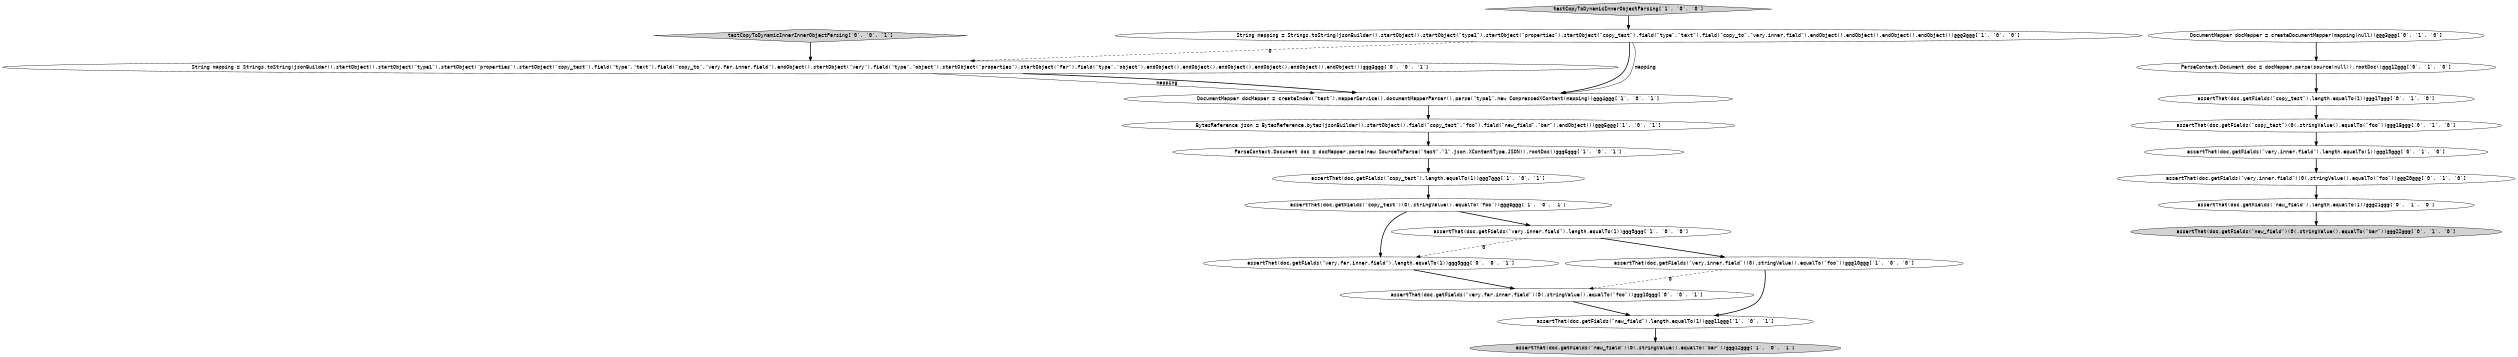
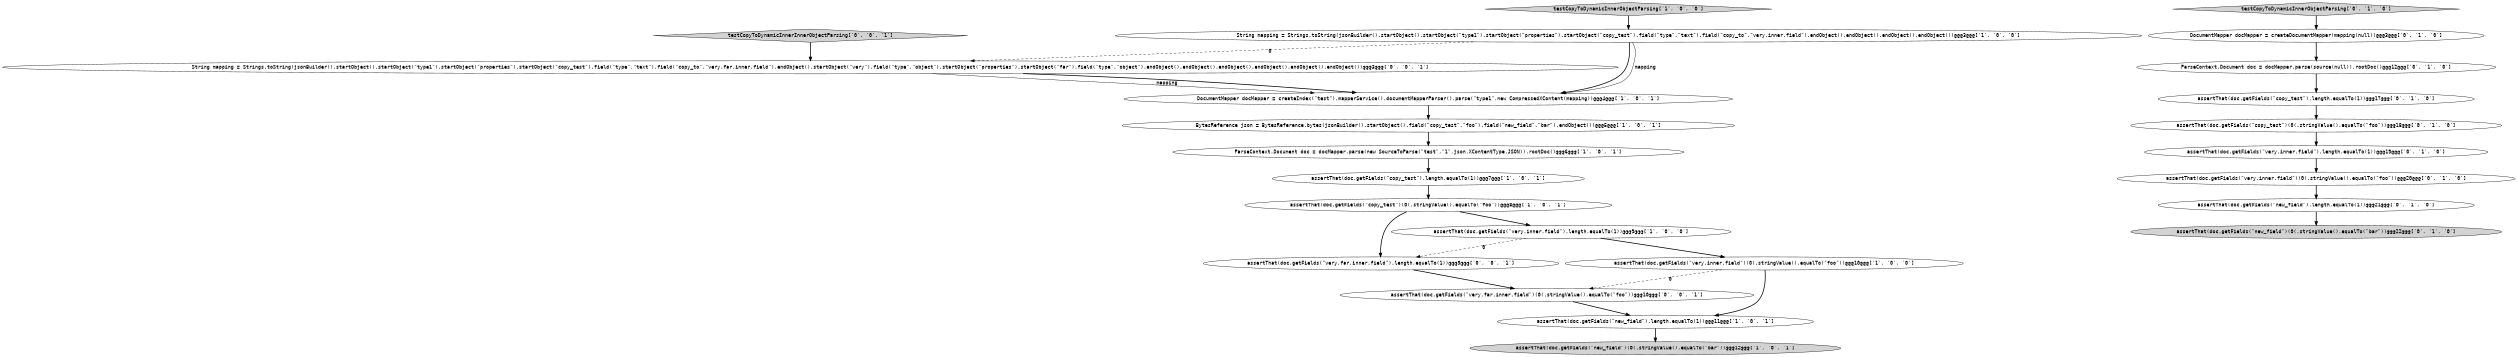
none -> (2316, 9)
